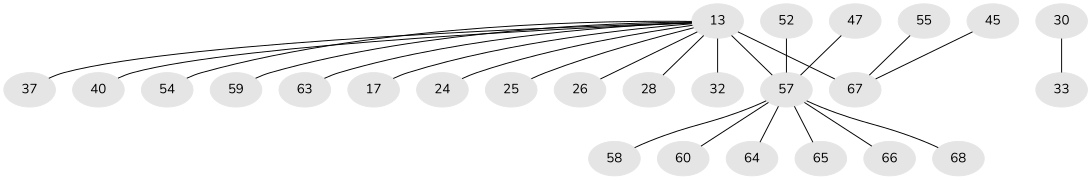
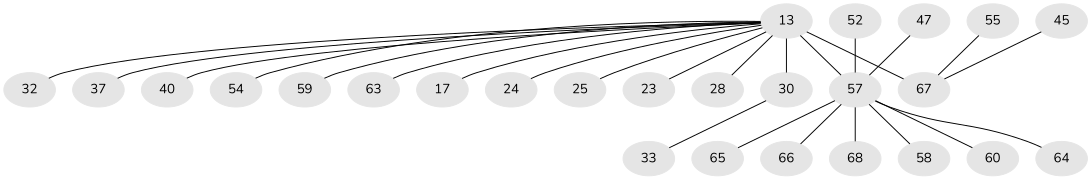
none -> (786, 56)
(580, 90) -> (649, 90)
